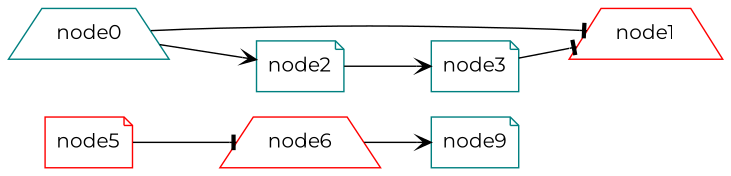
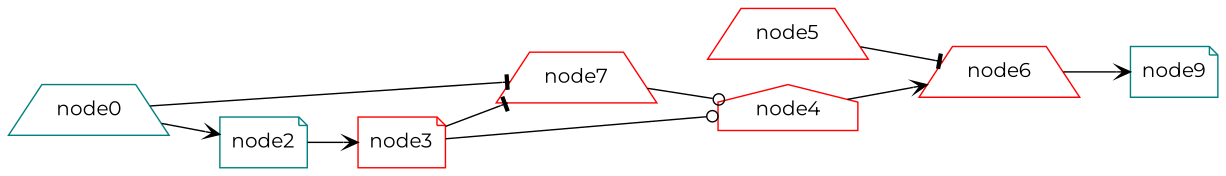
(646, 34) -> (577, 78)
(475, 66) -> (402, 142)
none -> (788, 110)
(89, 142) -> (788, 34)
